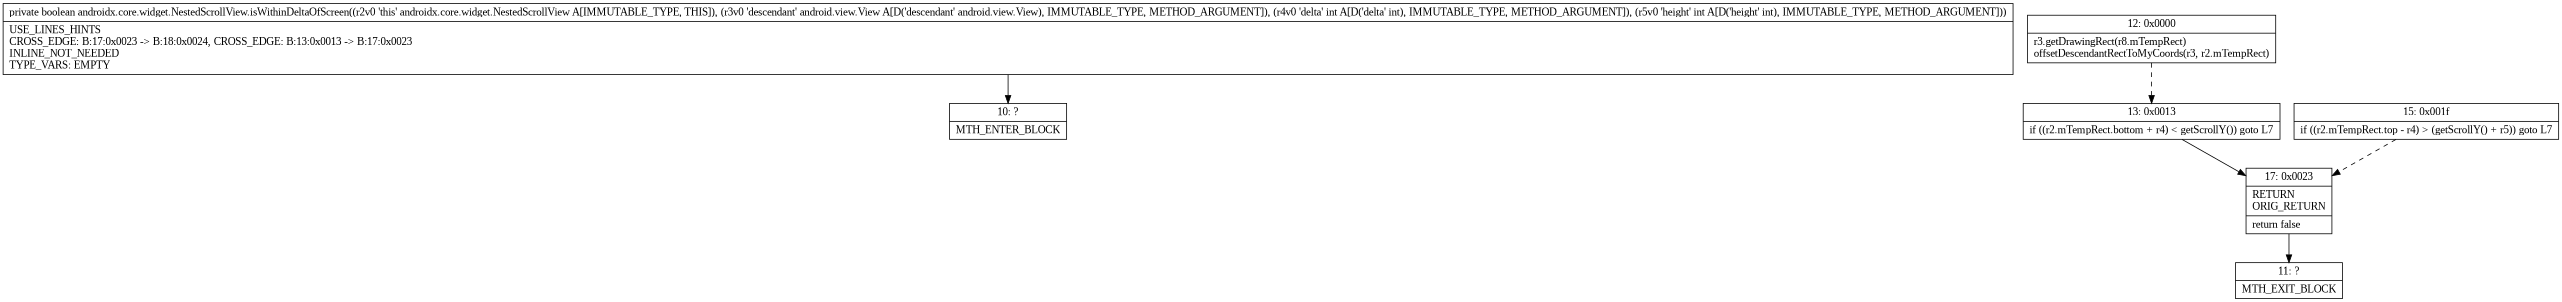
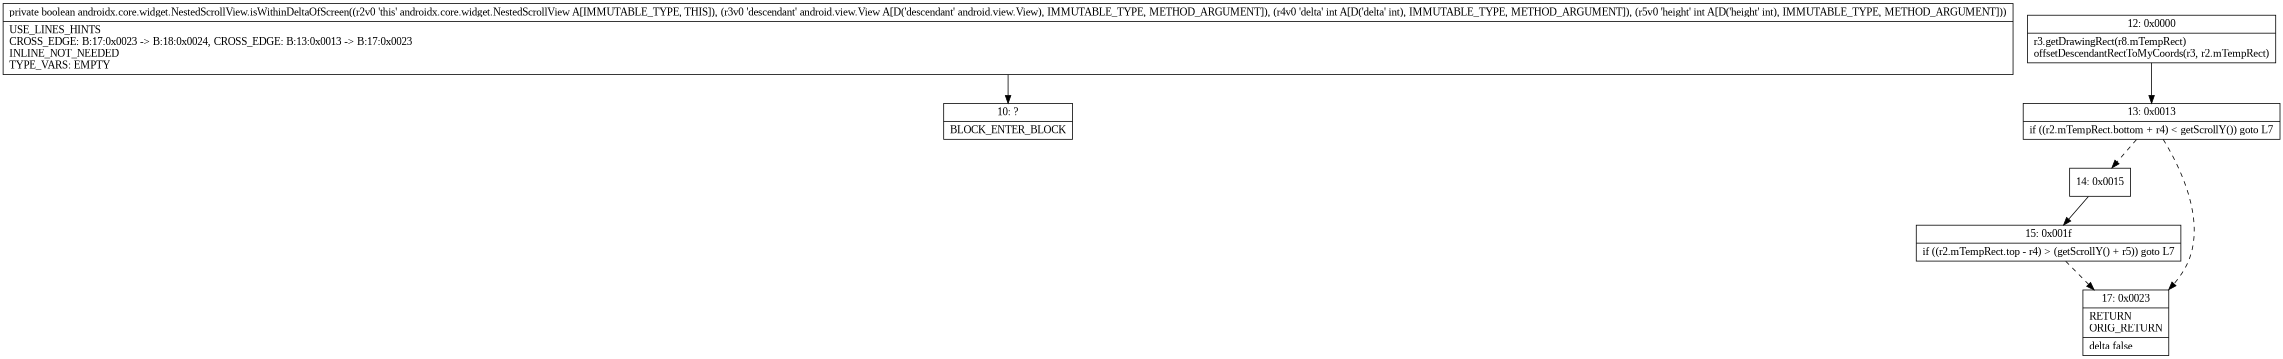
(2152, 79) -> (2152, 79)
(1008, 130) -> (1008, 130)
(2210, 156) -> (2192, 211)
none -> (2100, 182)
(2276, 224) -> (2111, 346)
(2289, 281) -> none
